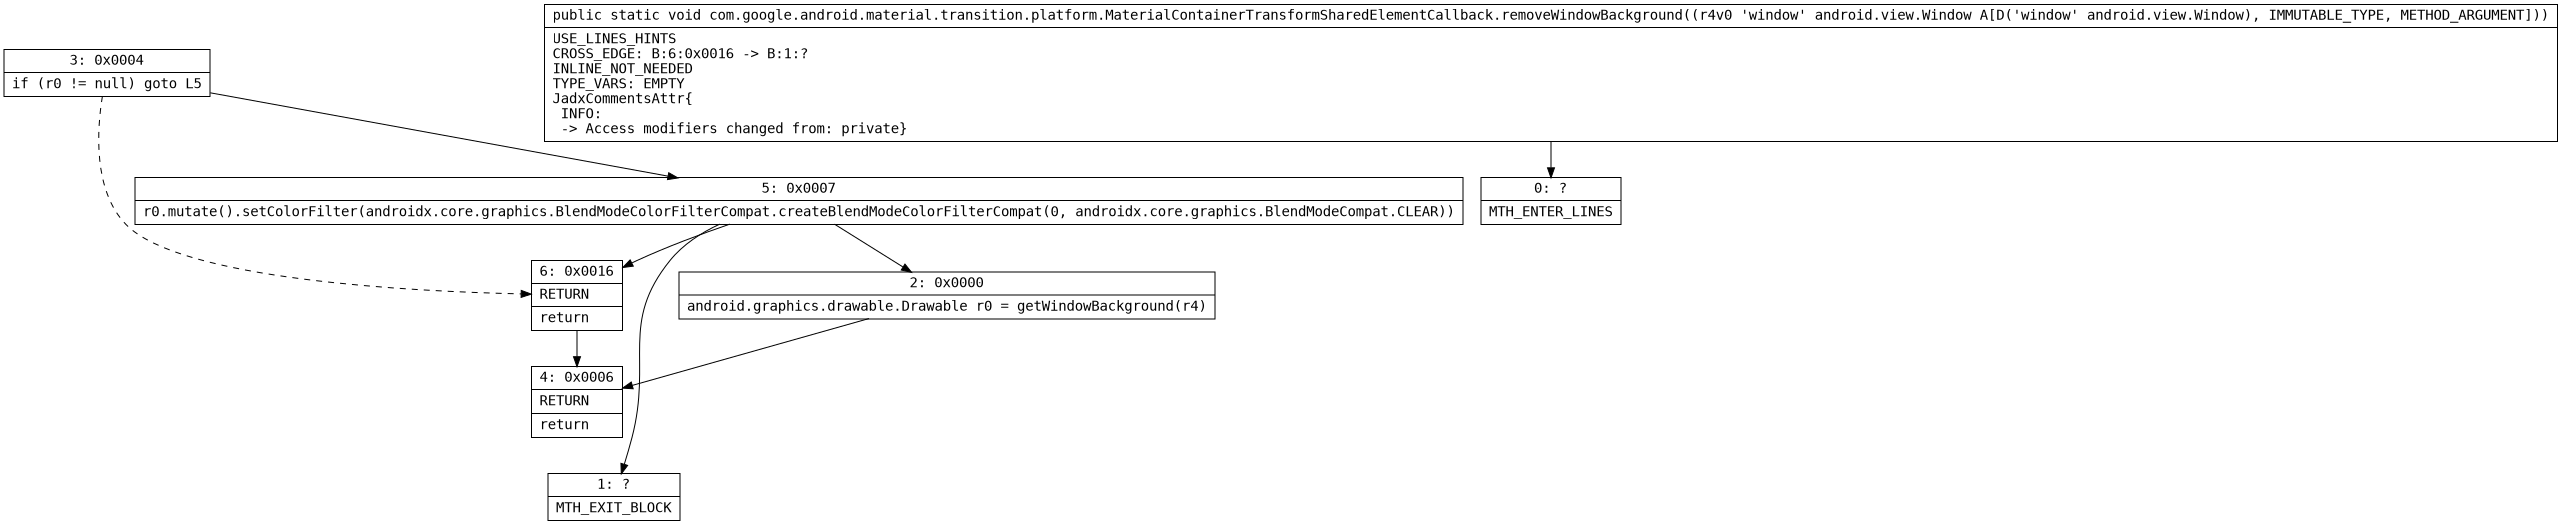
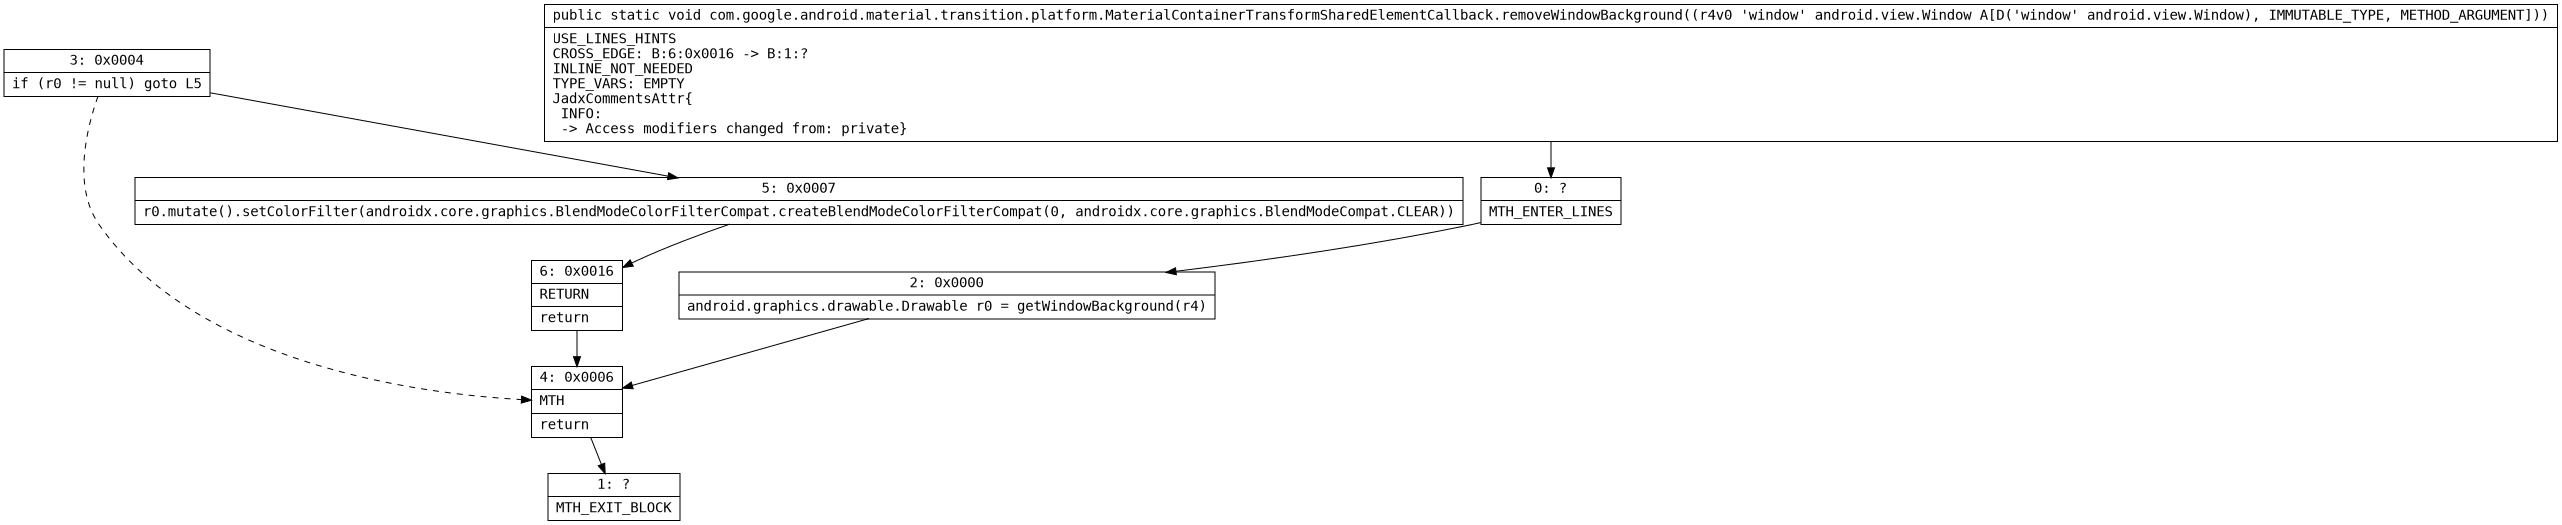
(869, 246) -> (1329, 250)
(252, 271) -> (229, 330)
(641, 329) -> (596, 451)
(564, 401) -> (552, 401)
